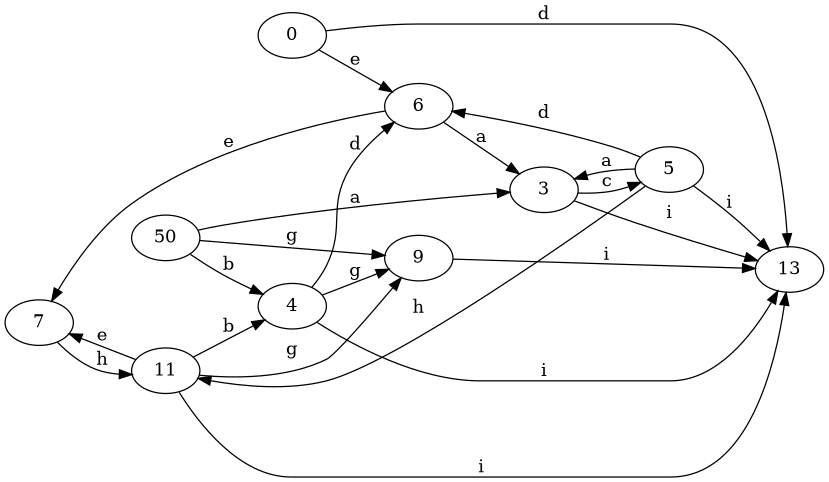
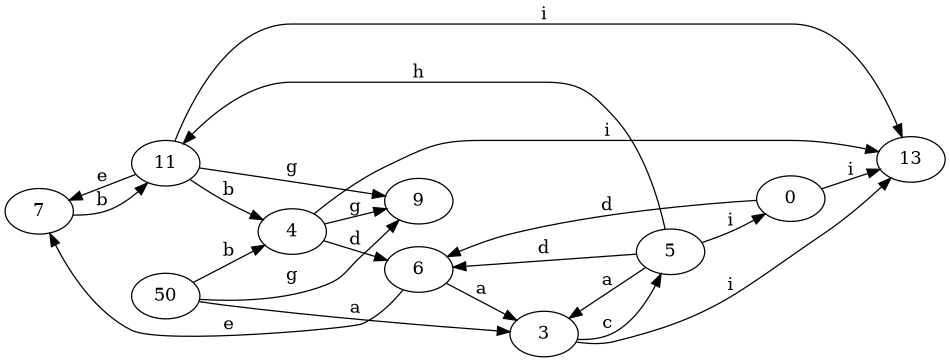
(544, 15) -> (851, 170)
(356, 60) -> (607, 206)
(728, 212) -> (728, 233)
(598, 264) -> none
(102, 360) -> (102, 201)
